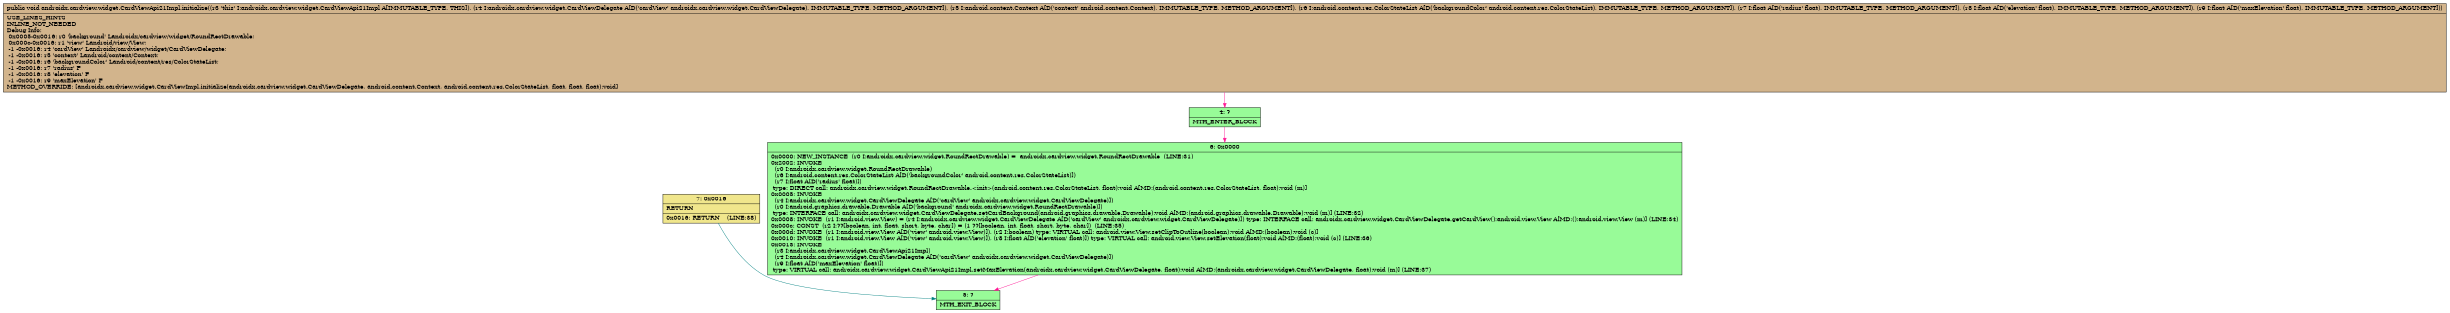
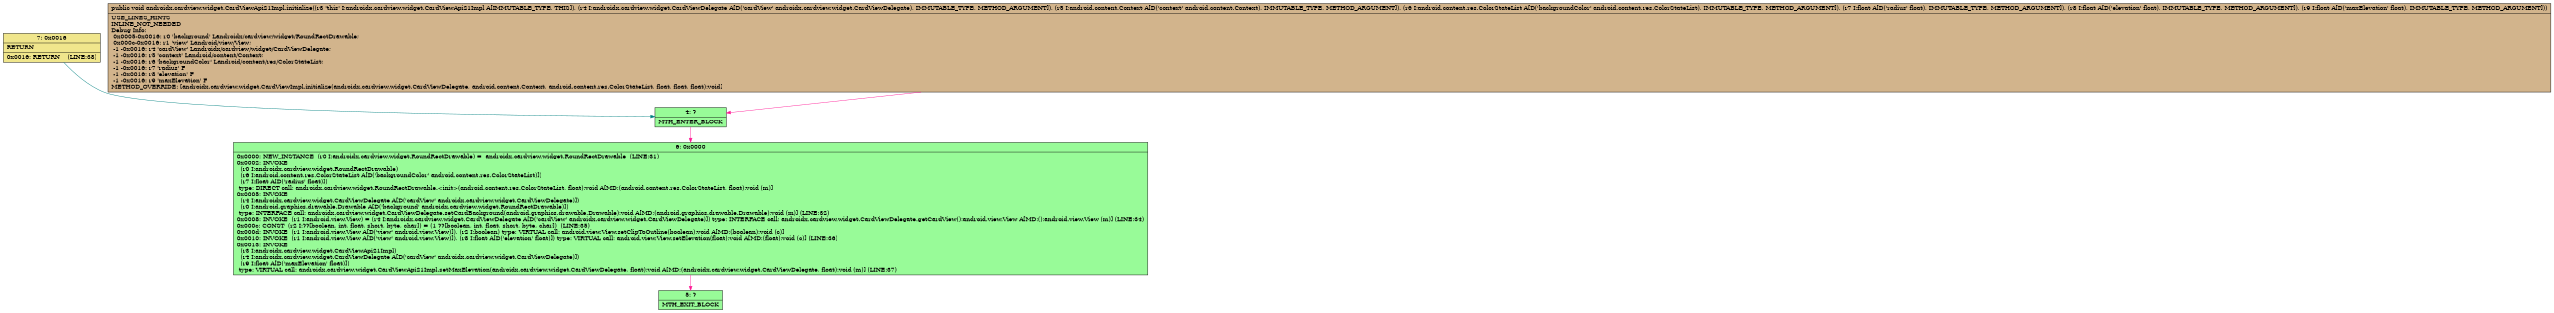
(798, 163) -> (264, 163)
(812, 288) -> (352, 112)
